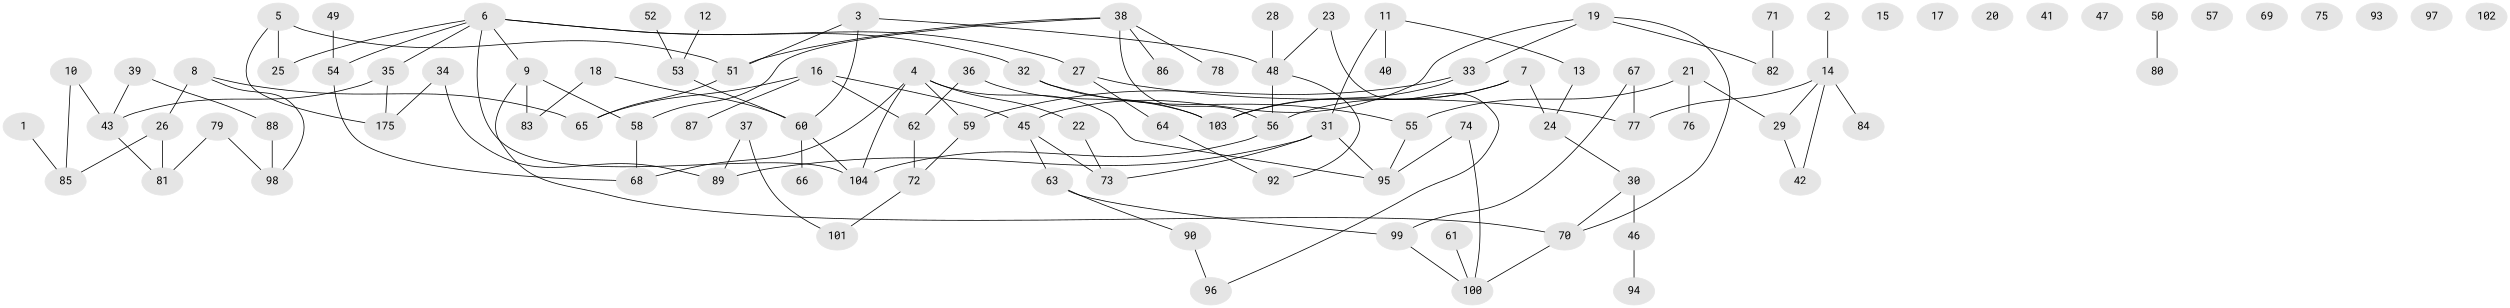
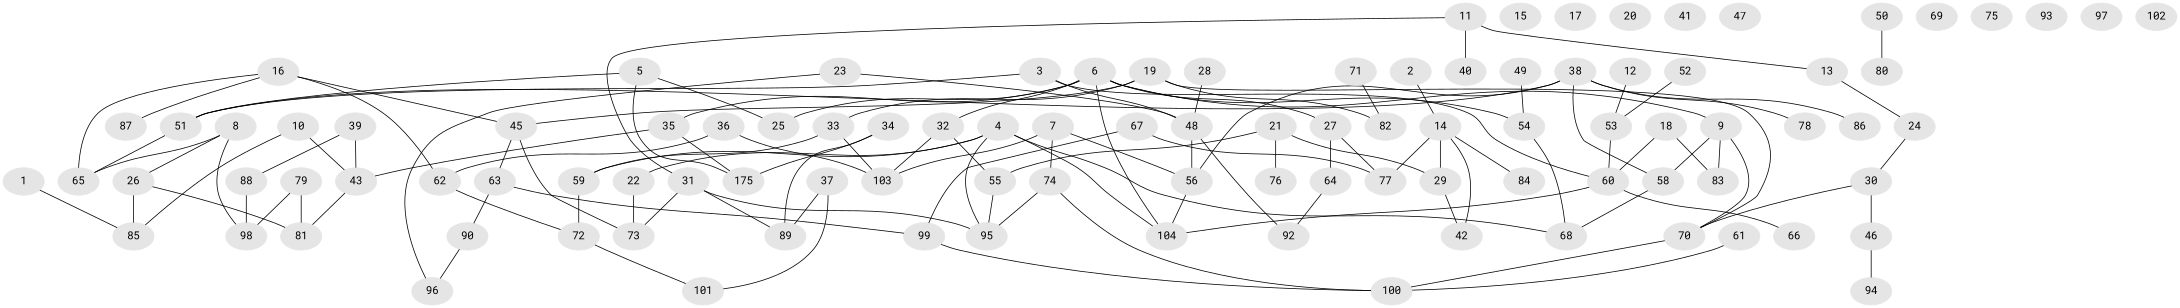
(2212, 17) -> none
(1535, 94) -> (1051, 154)
